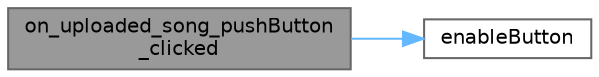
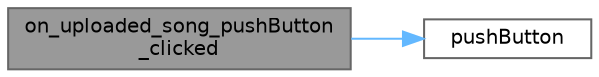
(508, 39) -> (508, 39)
